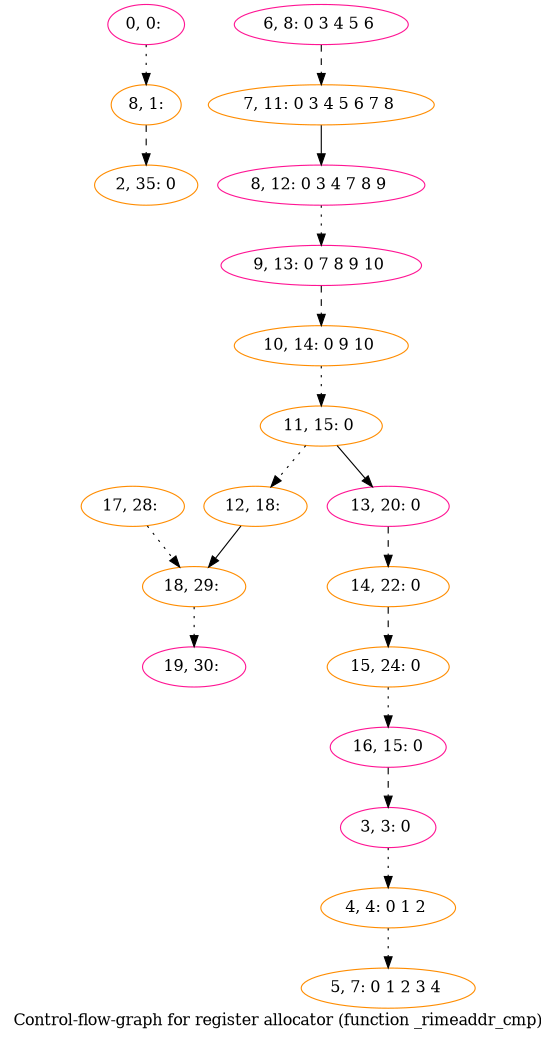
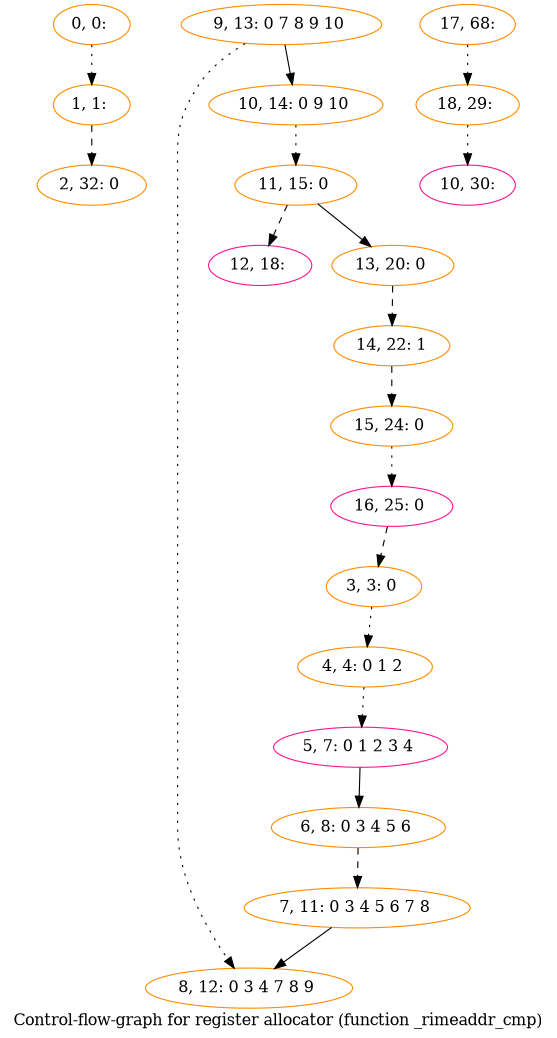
(146, 25) -> (92, 25)
(321, 25) -> (358, 828)
(146, 105) -> (92, 105)
(146, 185) -> (92, 185)
(321, 185) -> (249, 988)
(321, 220) -> (178, 494)
(321, 265) -> (281, 25)
(321, 300) -> (288, 59)
(292, 462) -> (280, 220)
(133, 506) -> (468, 25)
(255, 506) -> (260, 265)
(388, 506) -> (393, 265)
(228, 542) -> none
(388, 587) -> (392, 346)
(194, 667) -> (468, 185)
(388, 747) -> (392, 506)
none -> (360, 782)
(388, 828) -> (374, 587)
(388, 988) -> (361, 747)
